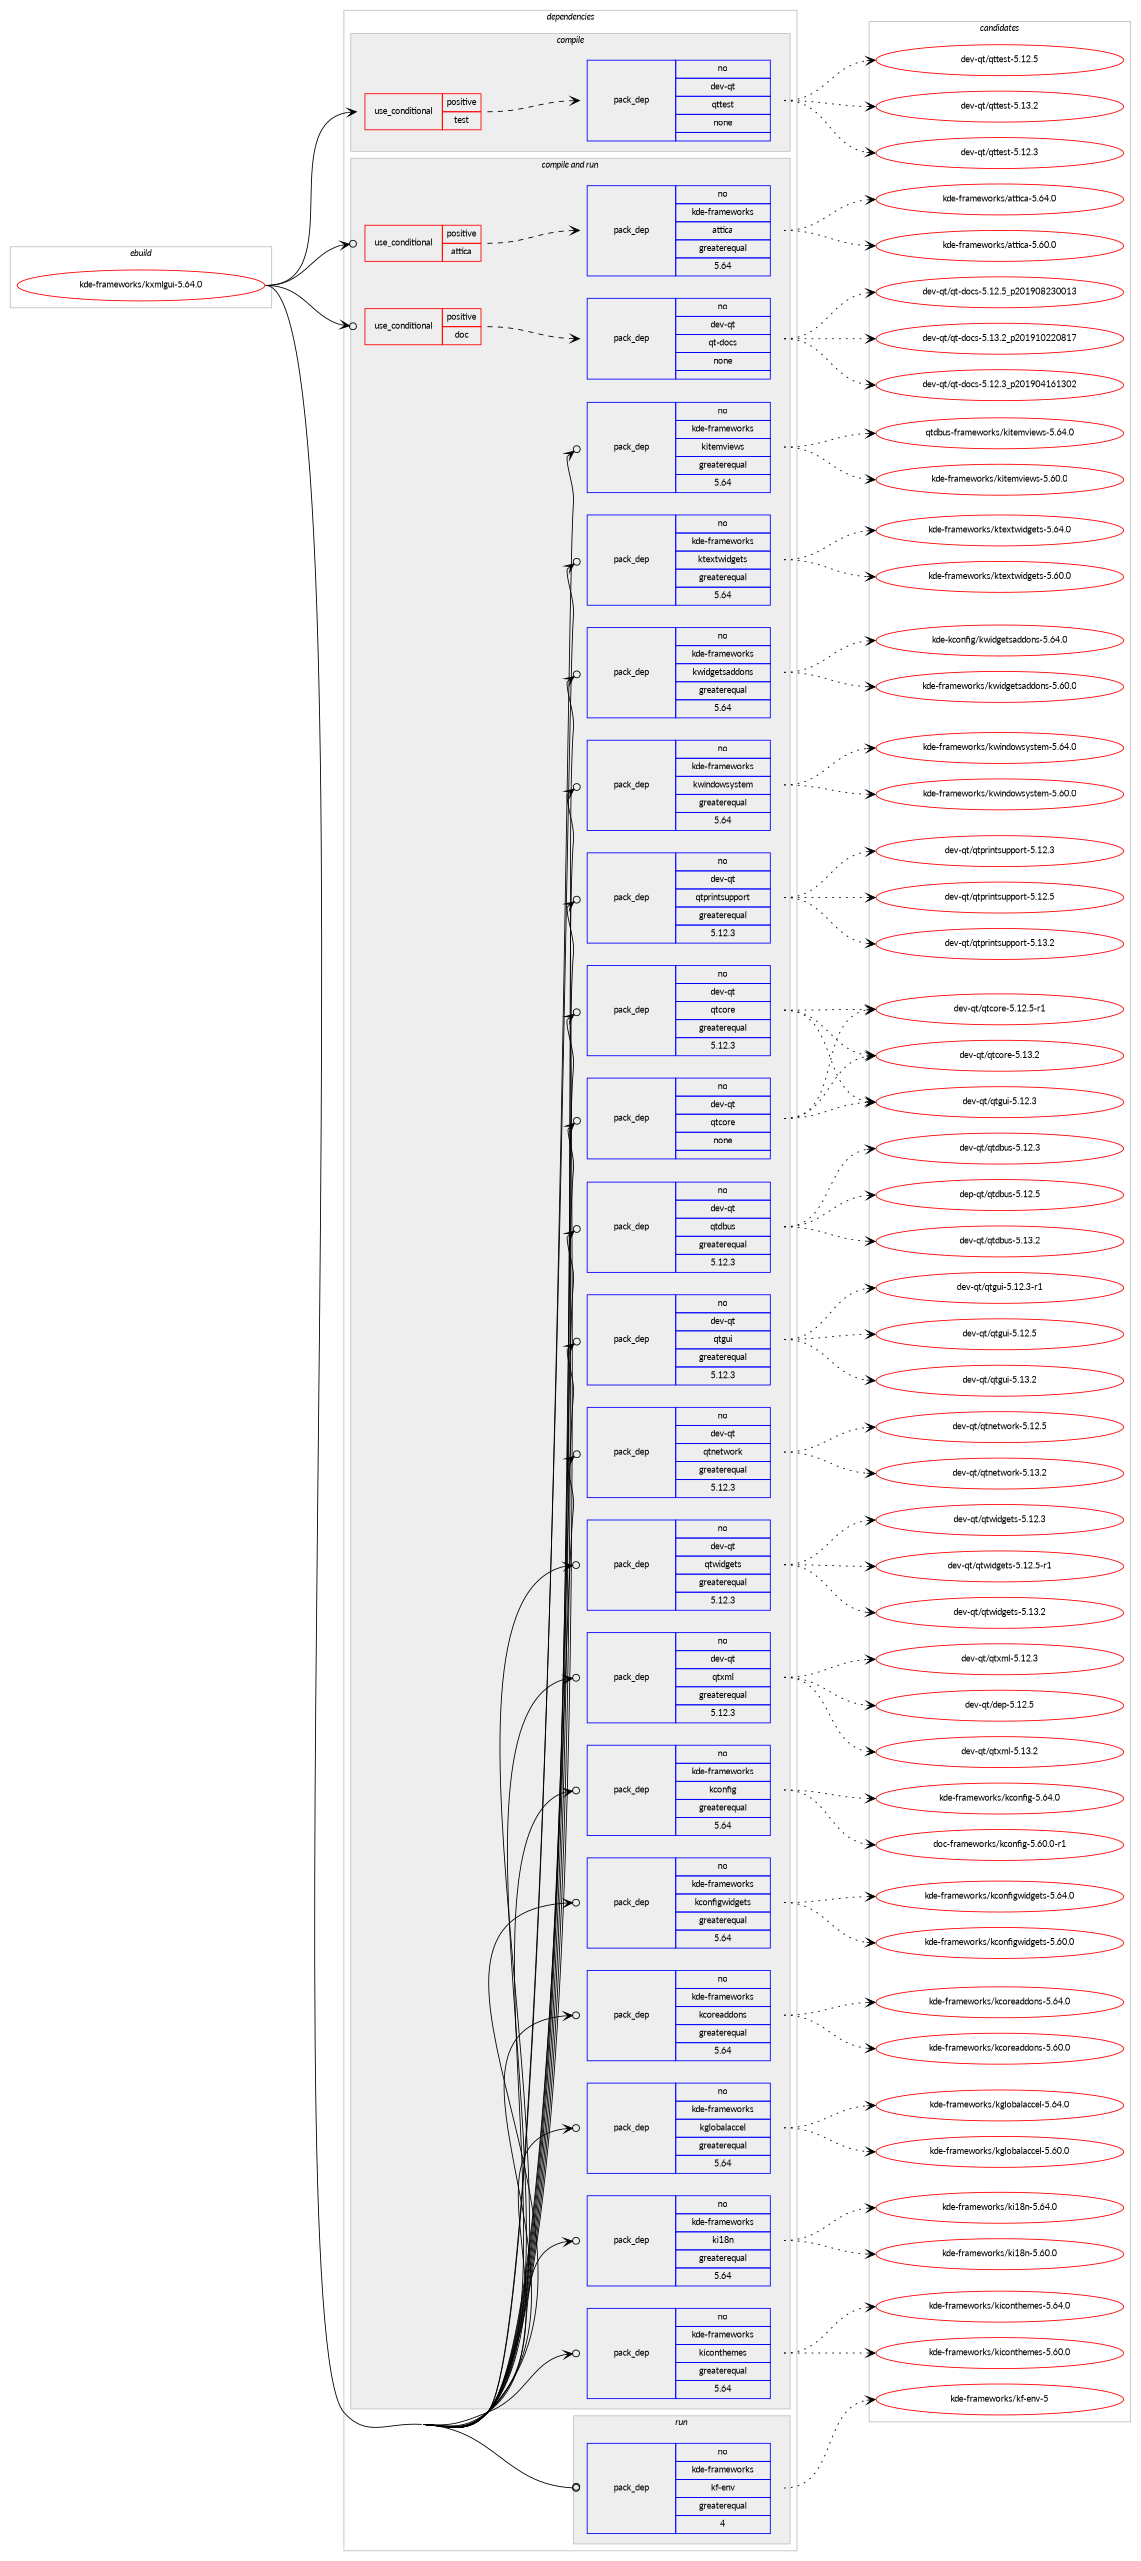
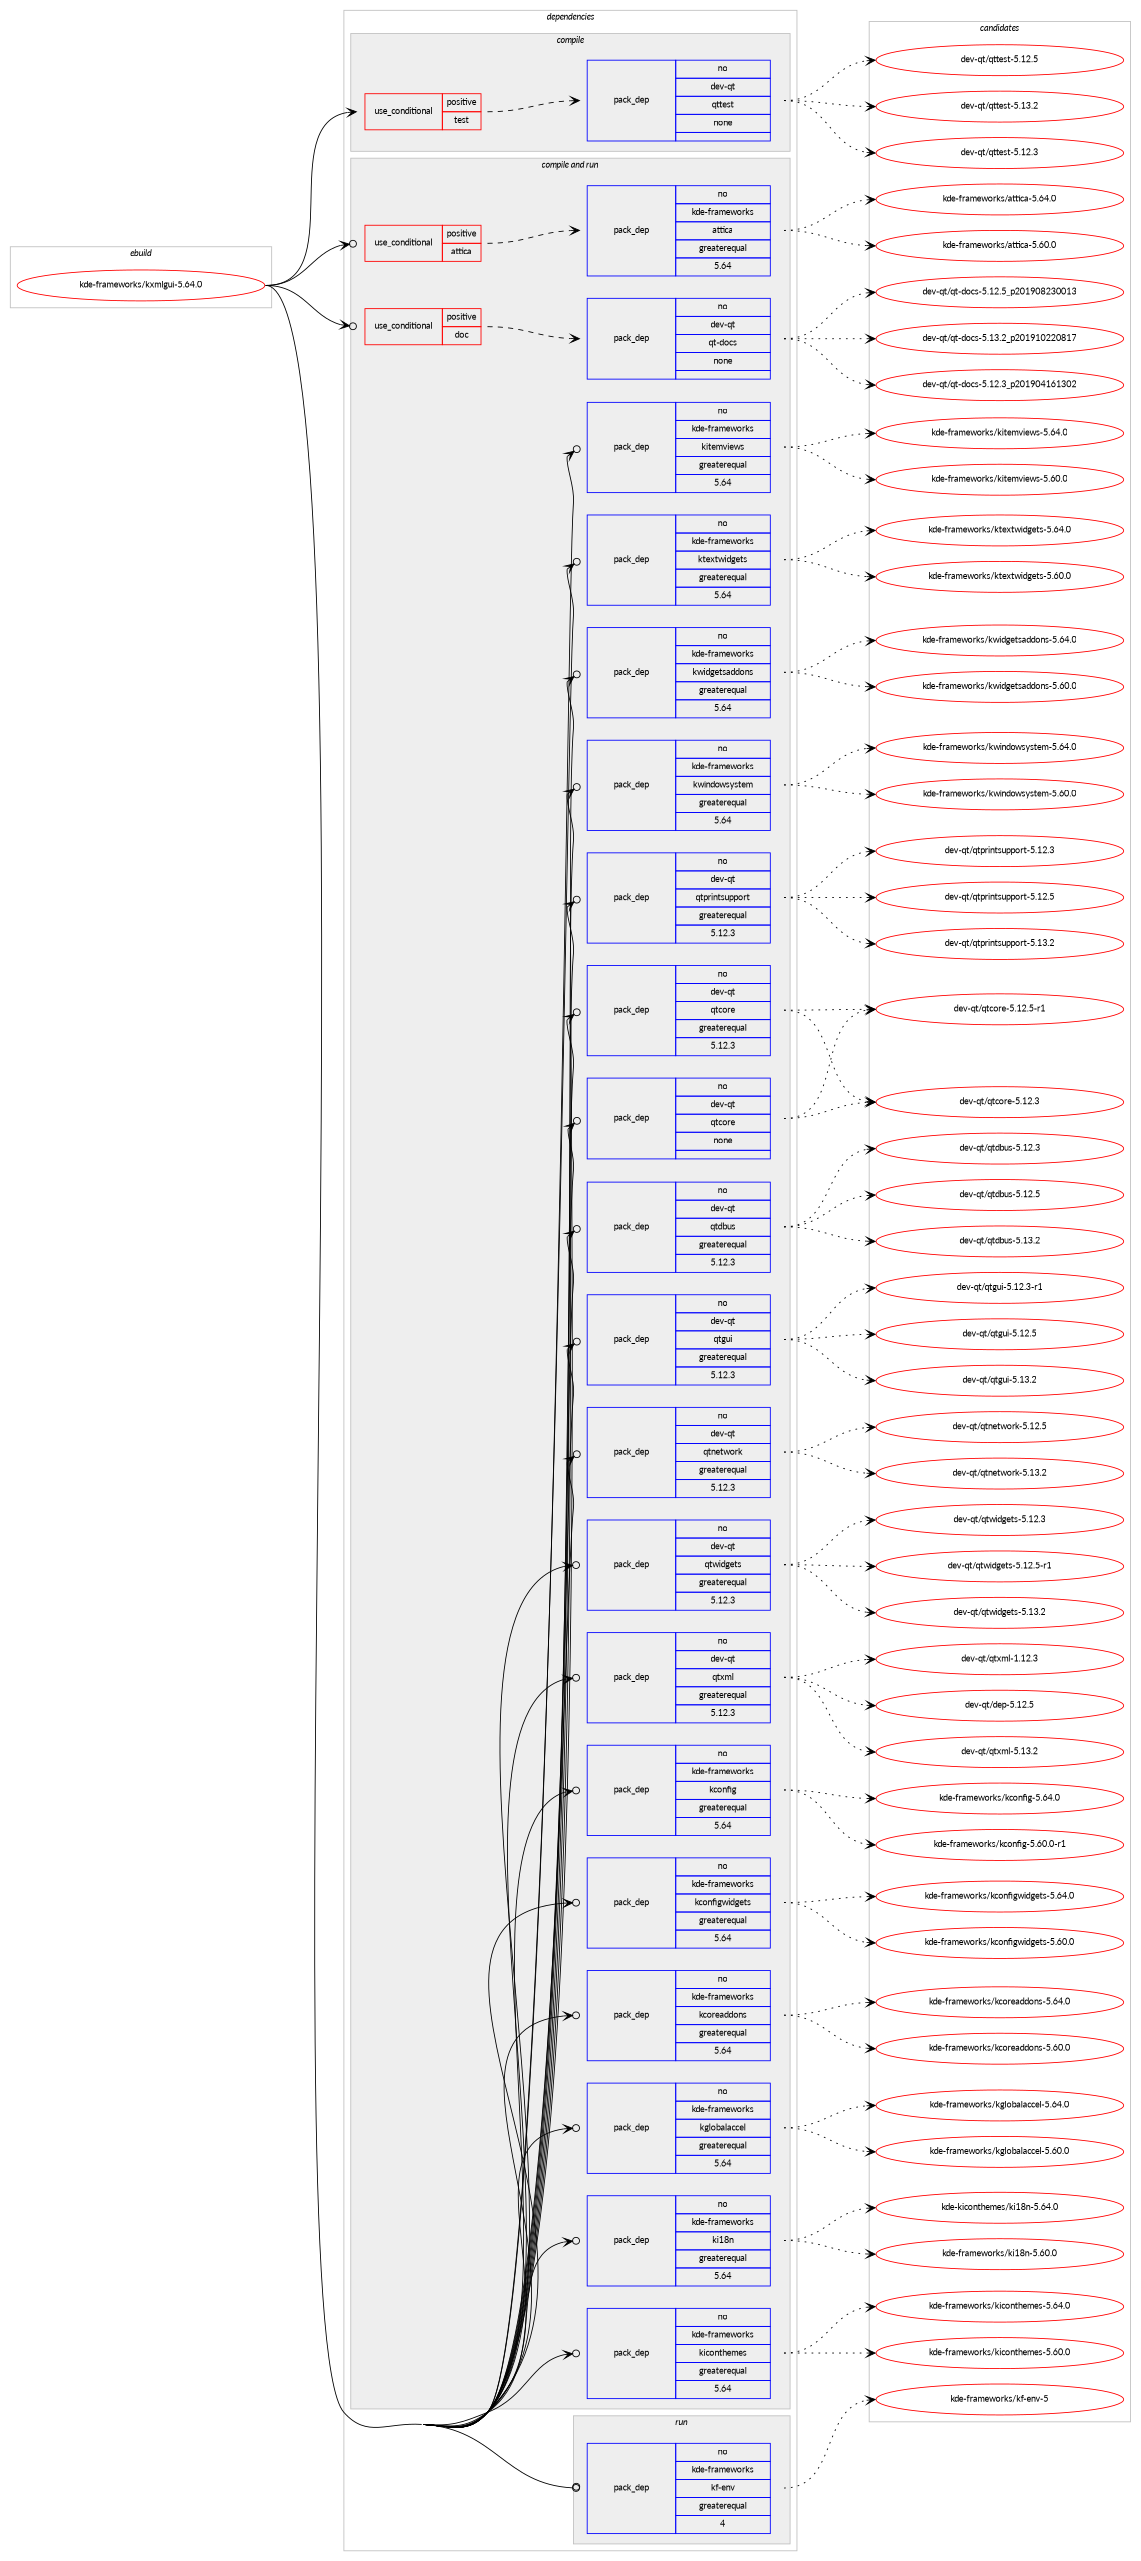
(1000, 433) -> (1000, 433)
(1000, 640) -> (1000, 640)
(1000, 1056) -> none
(1000, 1102) -> (1000, 1102)
(1000, 1195) -> (1000, 1195)
(1000, 1659) -> (1000, 1659)
(1000, 1845) -> (1000, 1845)
(1000, 2208) -> (1000, 2208)
